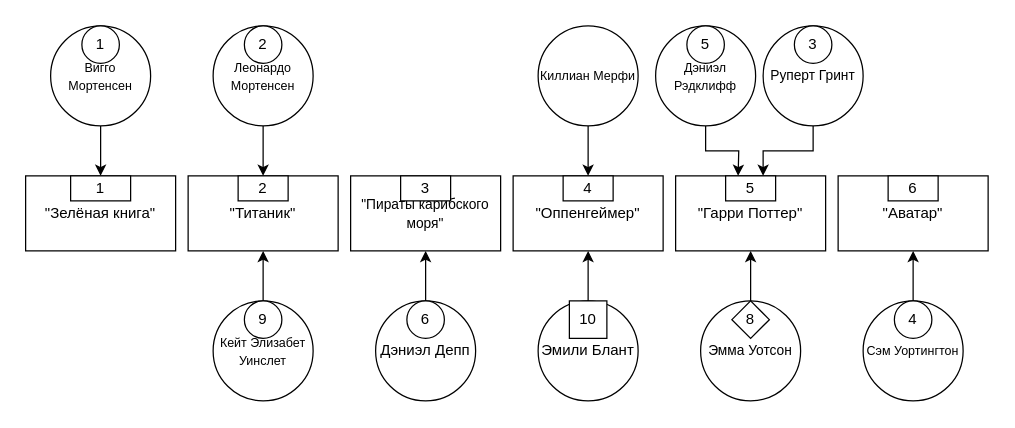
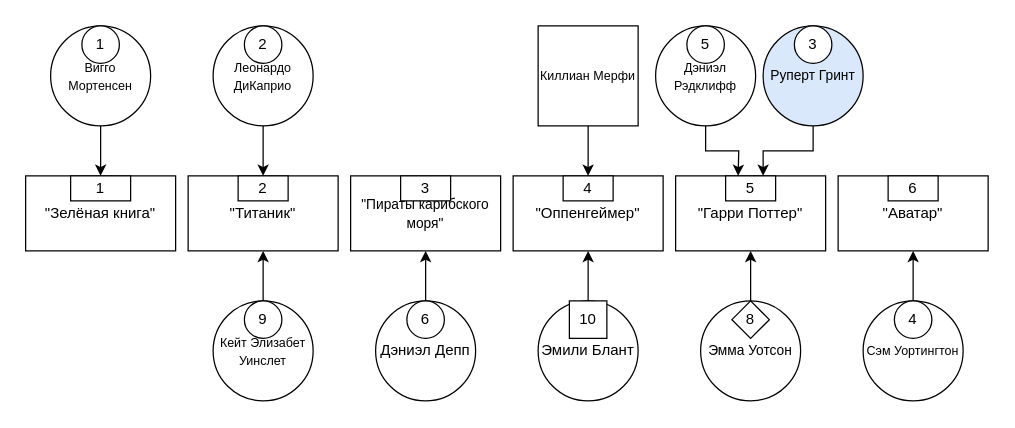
(263, 76) -> (263, 76)
(588, 76) -> (588, 76)
(813, 76) -> (813, 76)
